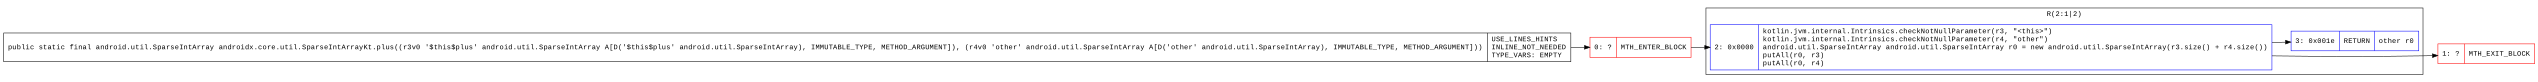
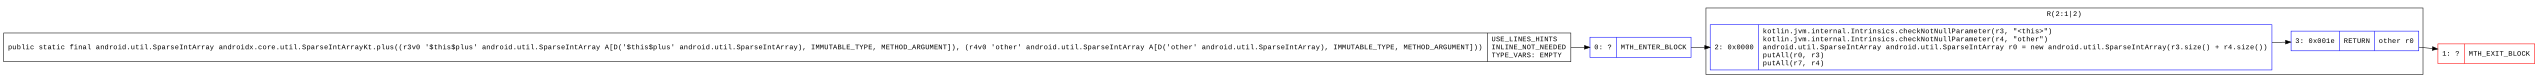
(1641, 47) -> (1641, 47)
(2352, 56) -> (2426, 48)
(1794, 63) -> (1794, 63)
